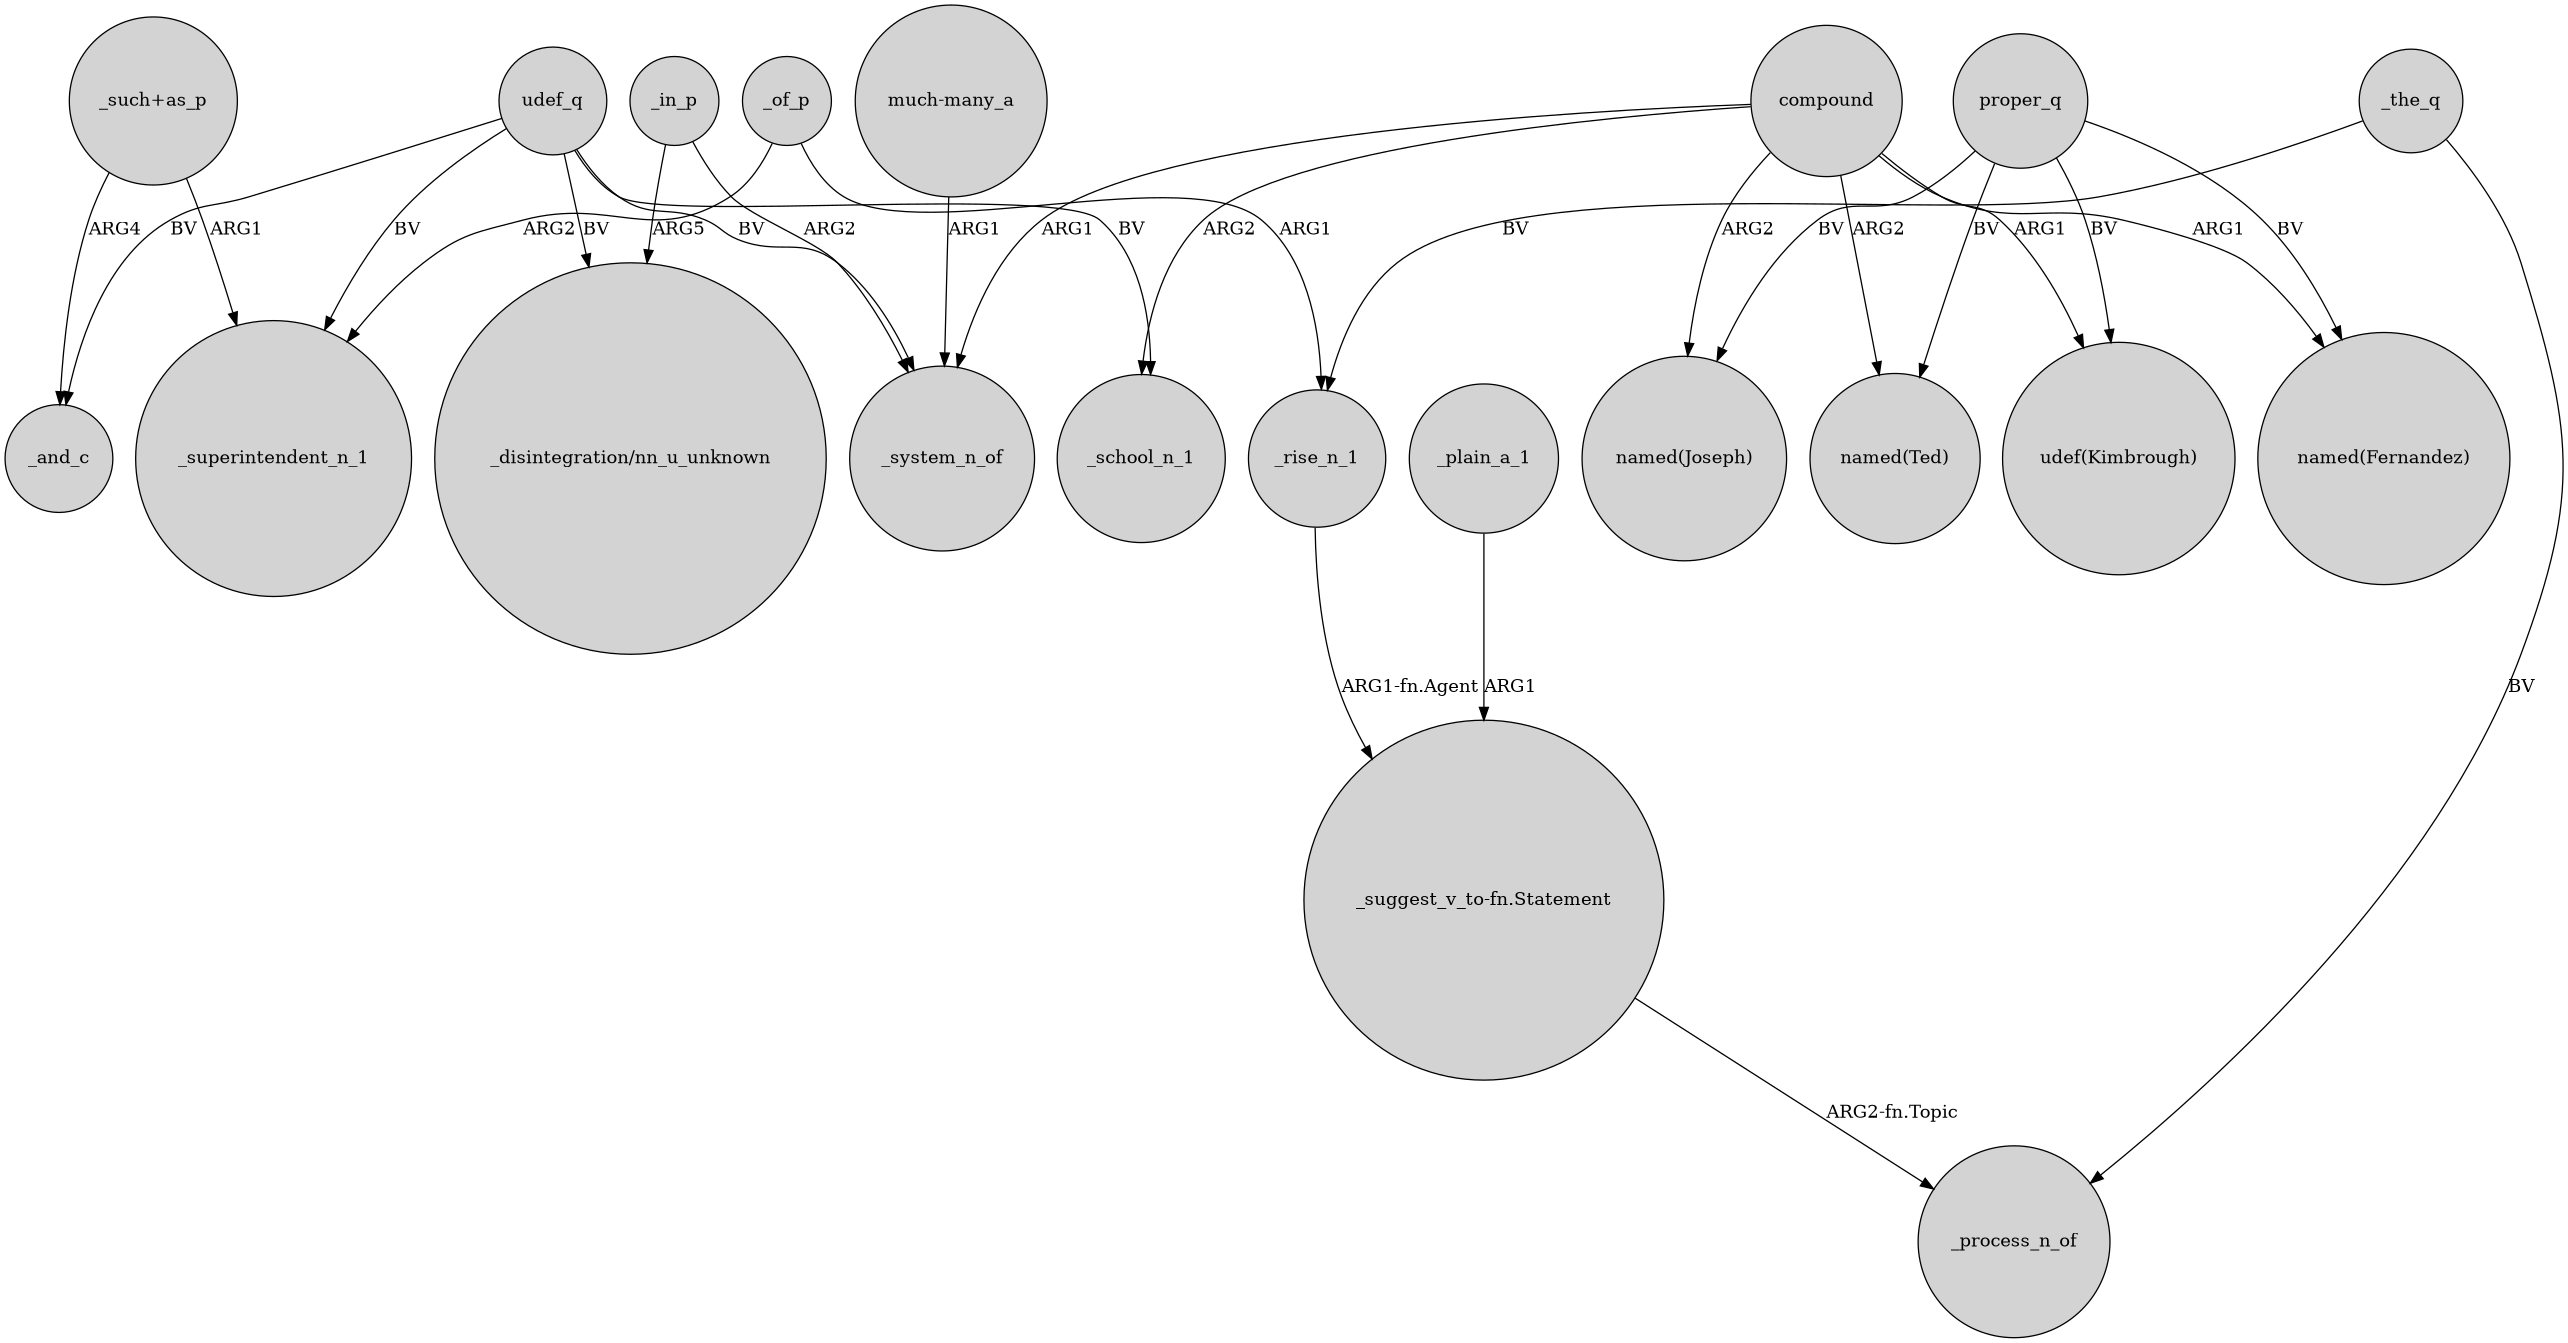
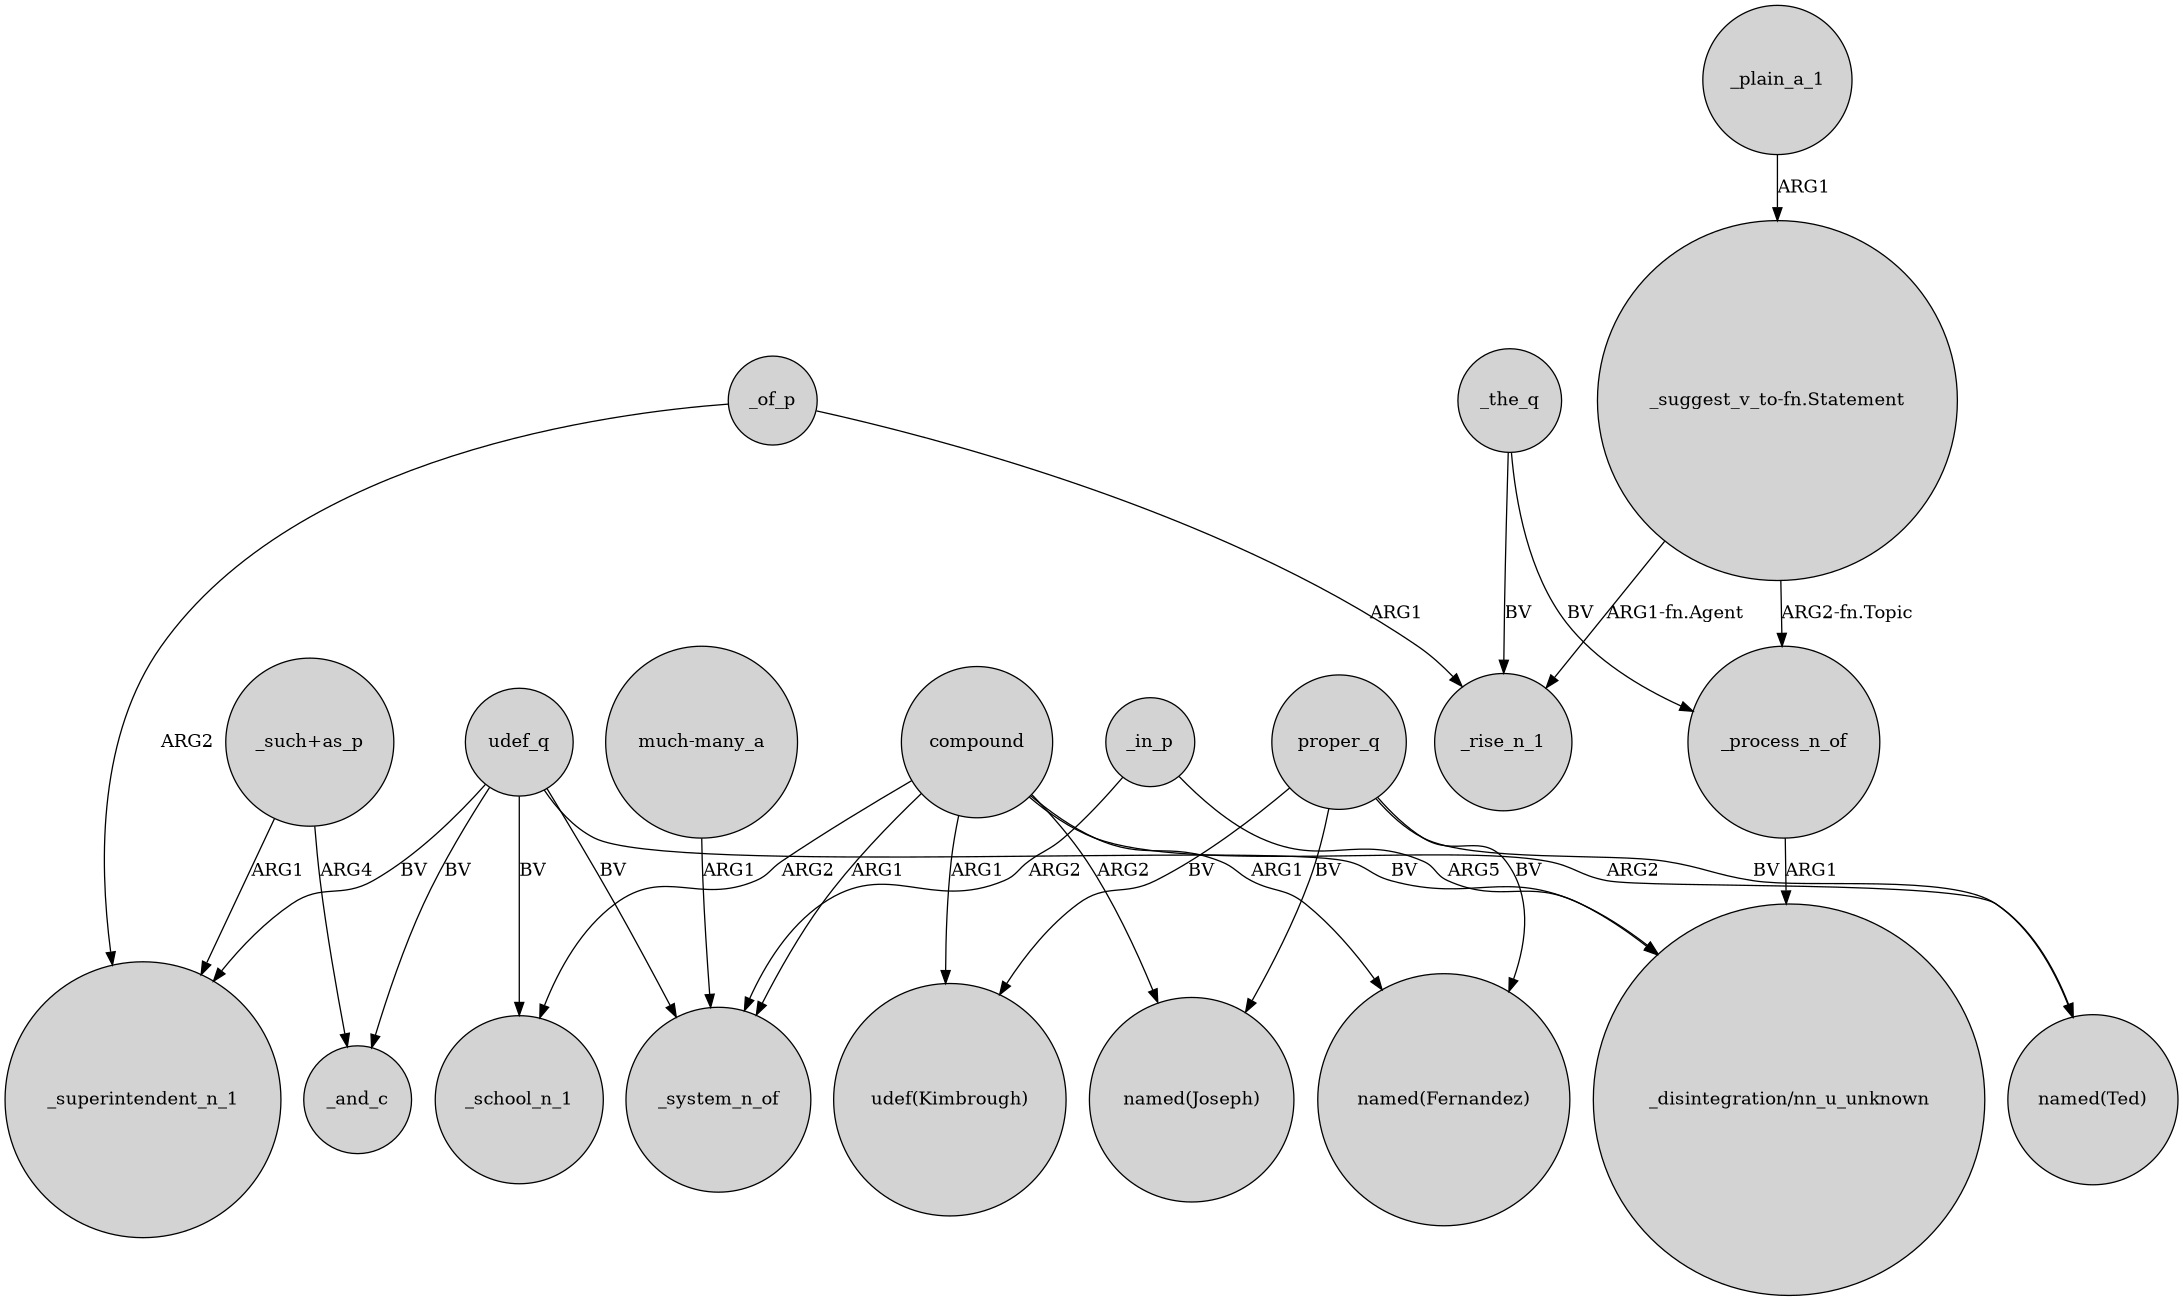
(1326, 641) -> (1610, 609)
none -> (1786, 864)
